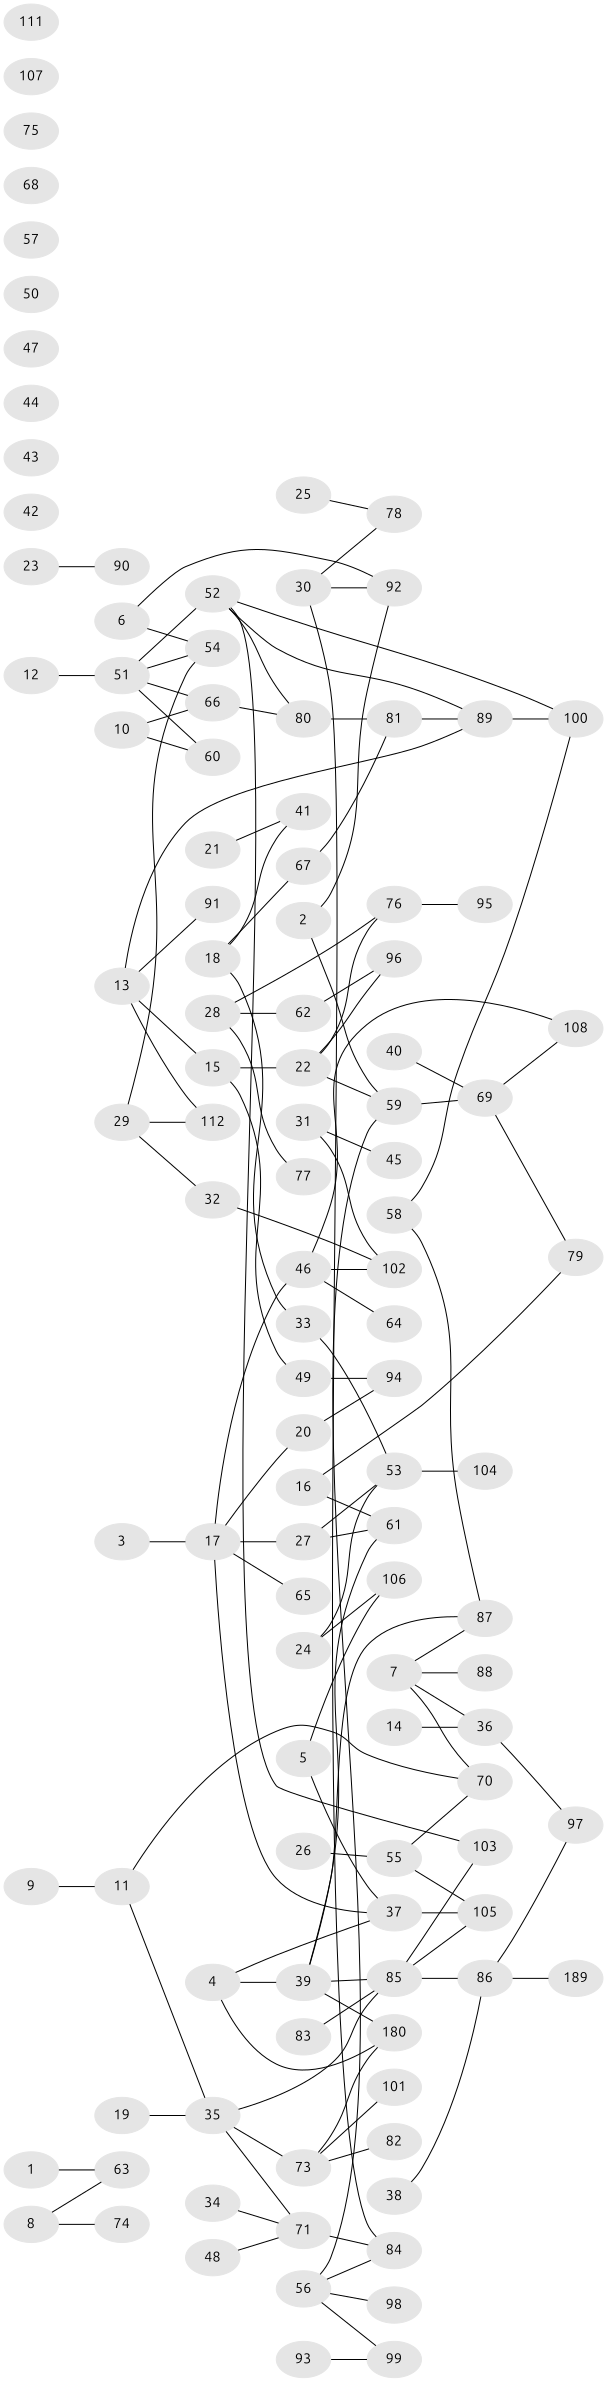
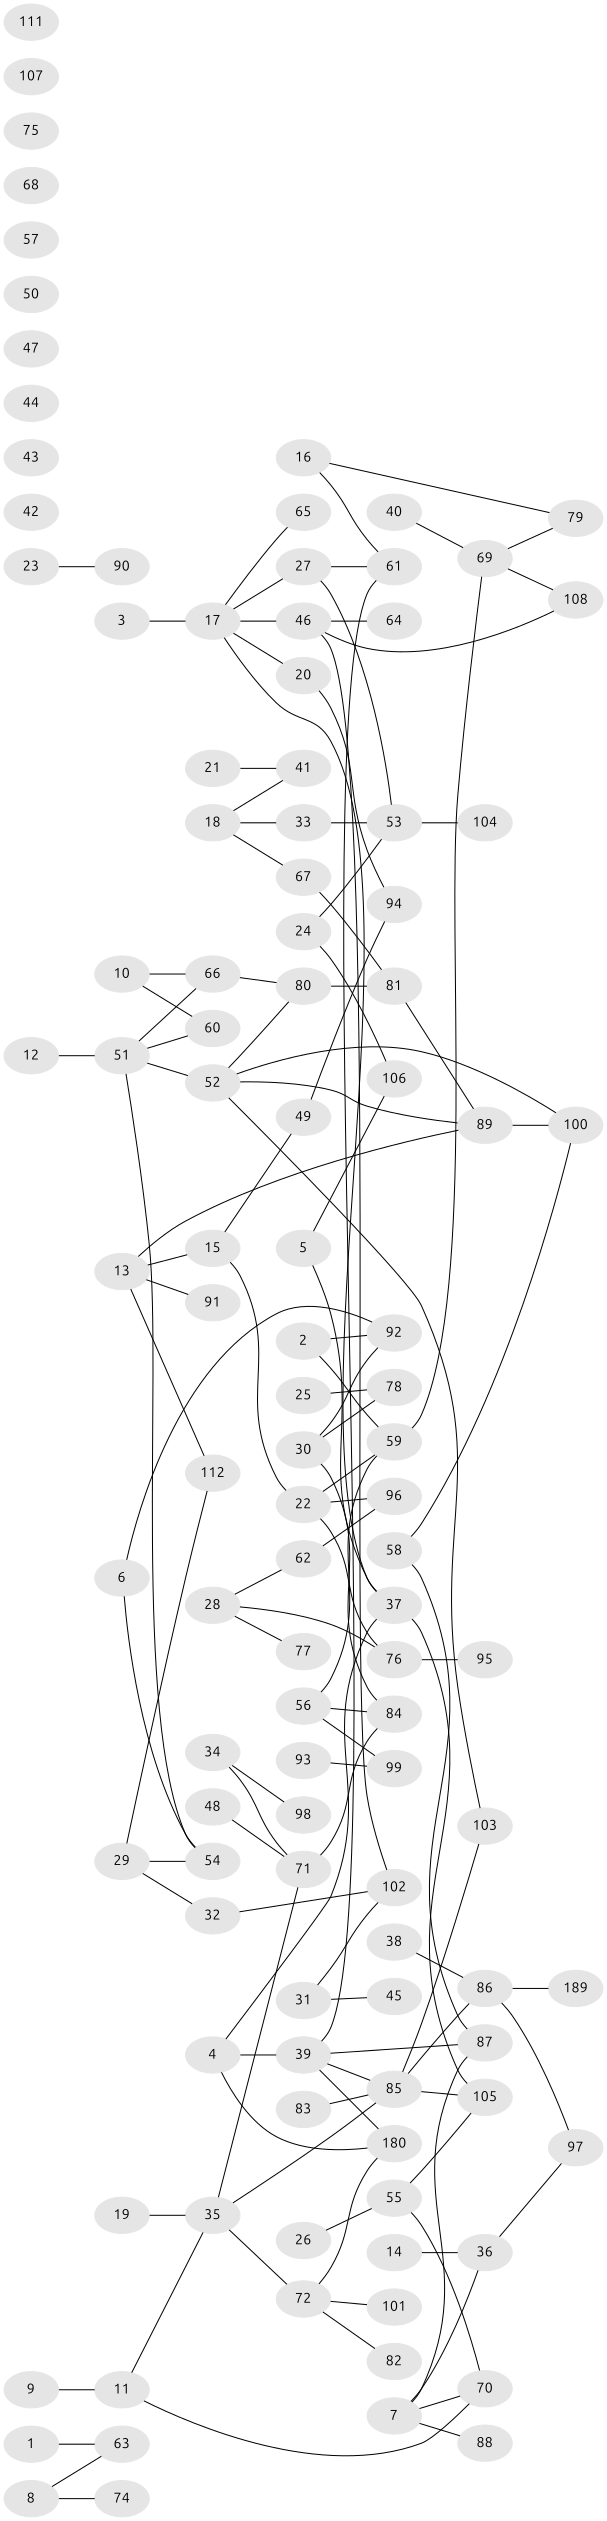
(304, 2168) -> (304, 2299)
(349, 2297) -> (258, 1784)
